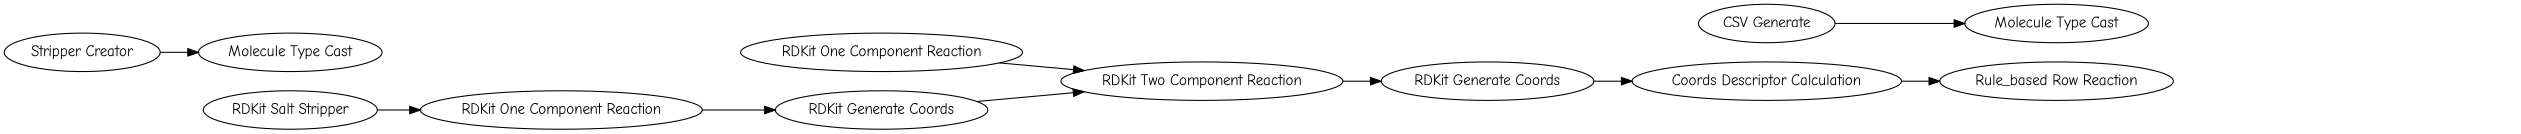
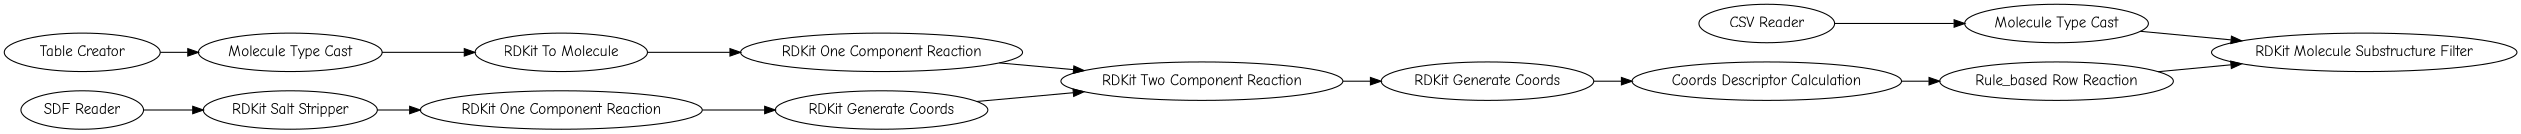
(1767, 23) -> (1767, 23)
(82, 52) -> (82, 52)
none -> (561, 52)
none -> (2364, 52)
none -> (82, 110)
